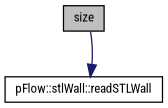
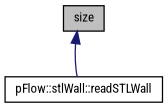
(92, 48) -> (75, 60)
